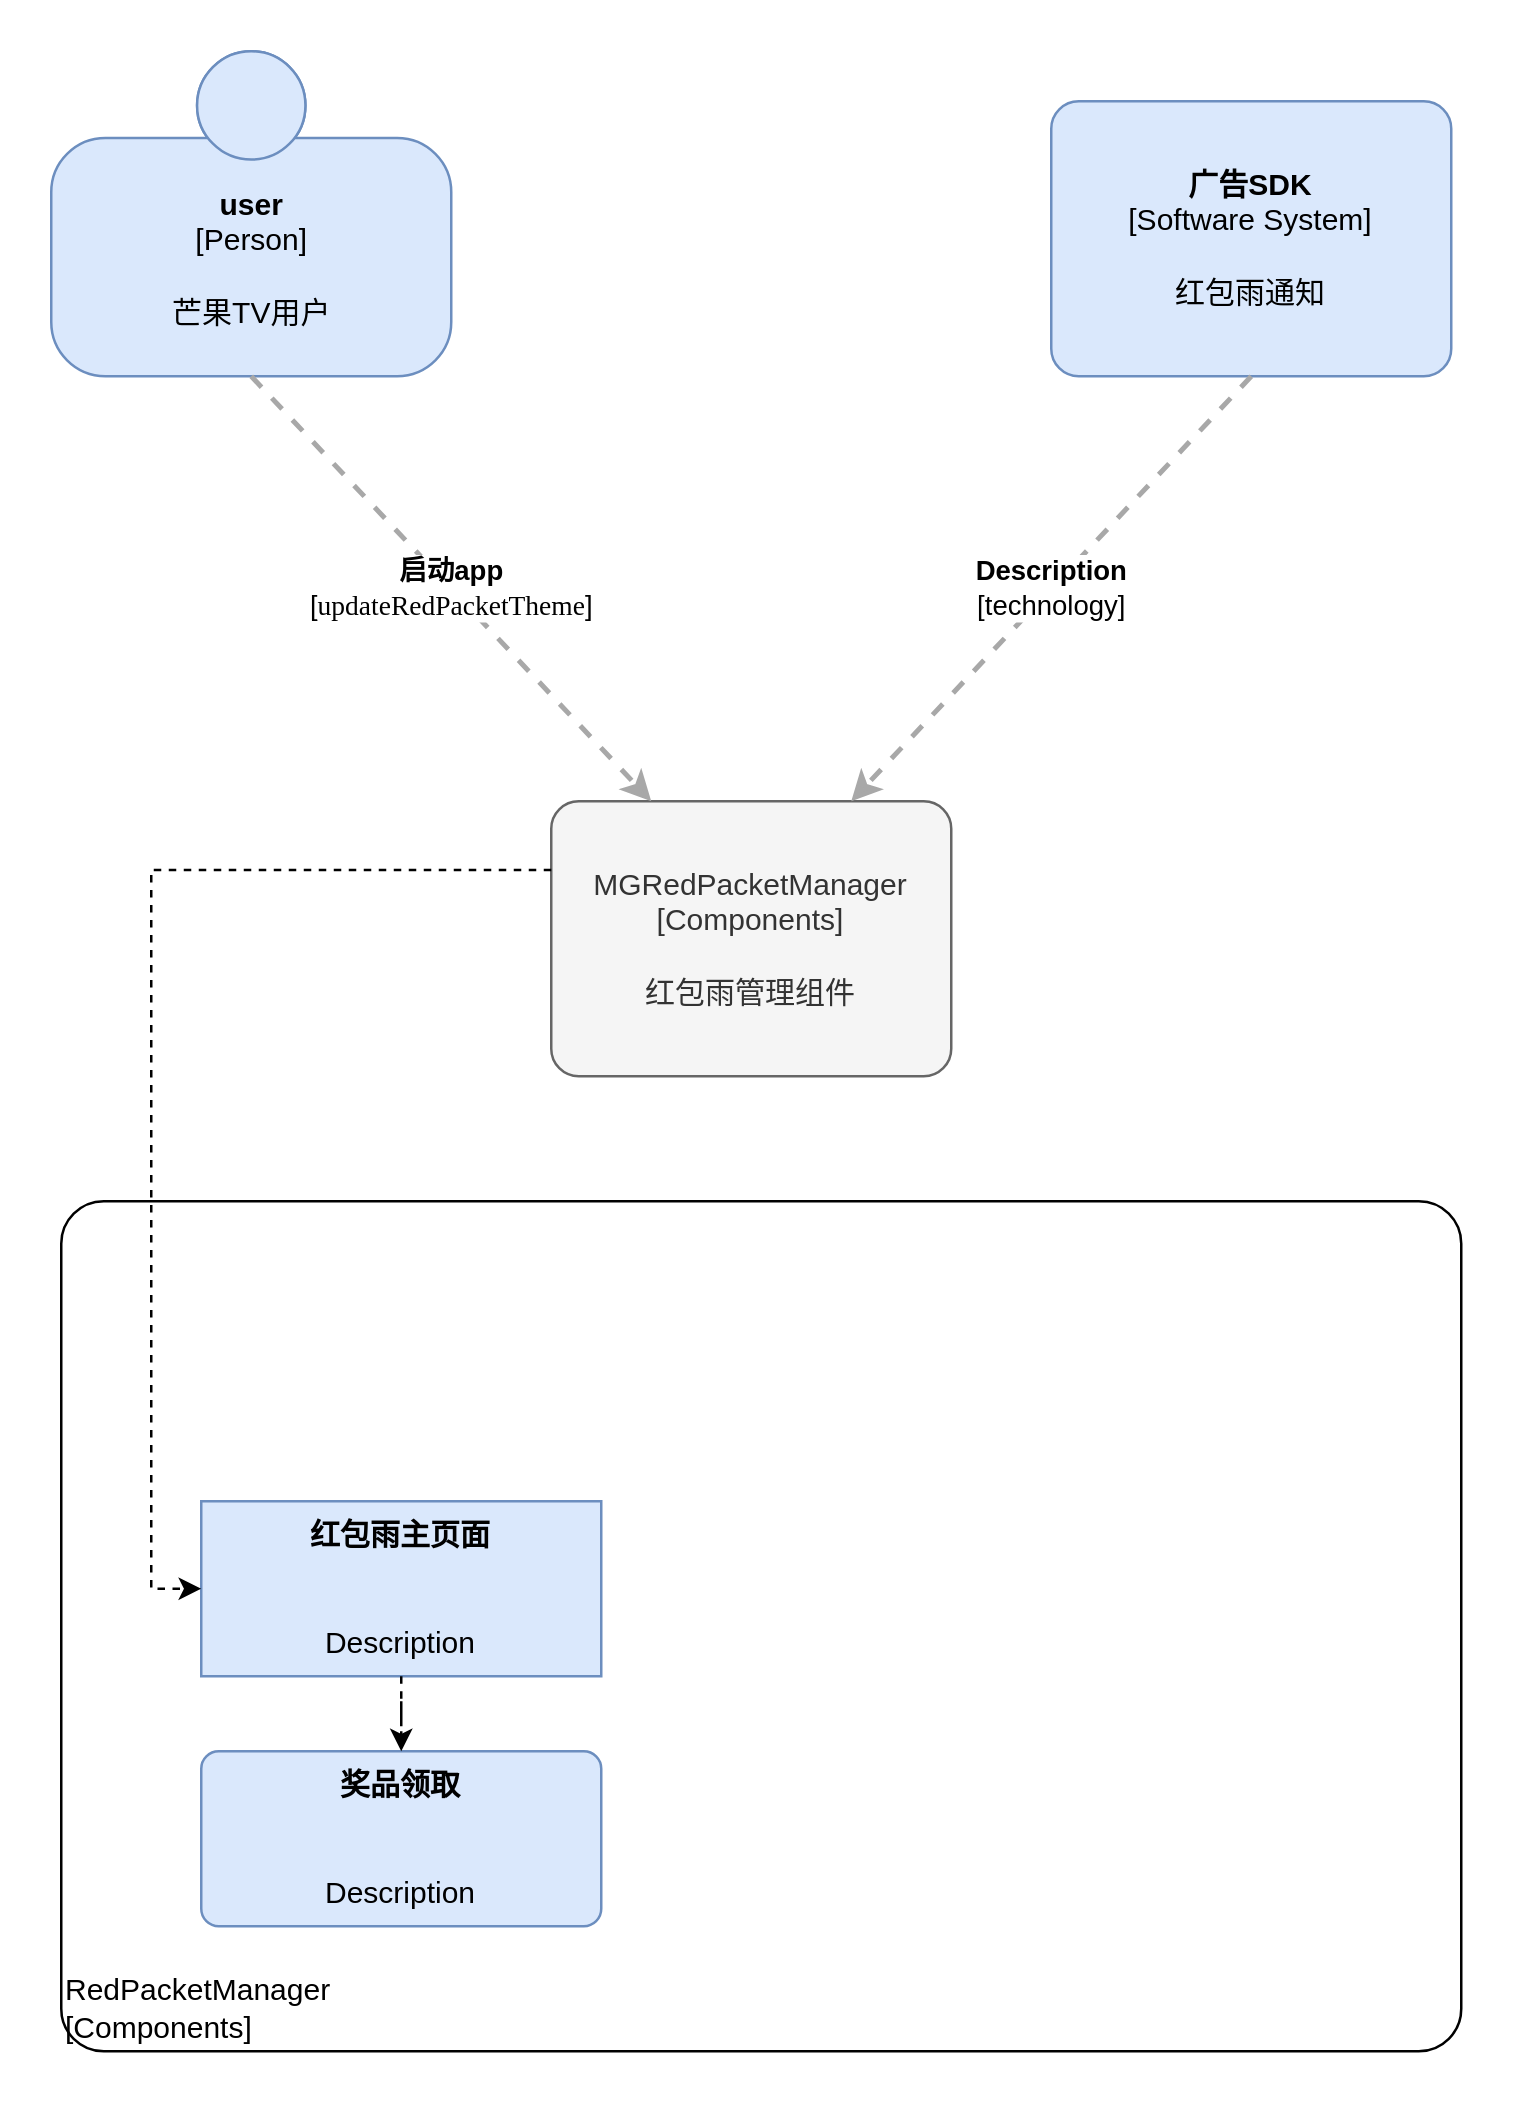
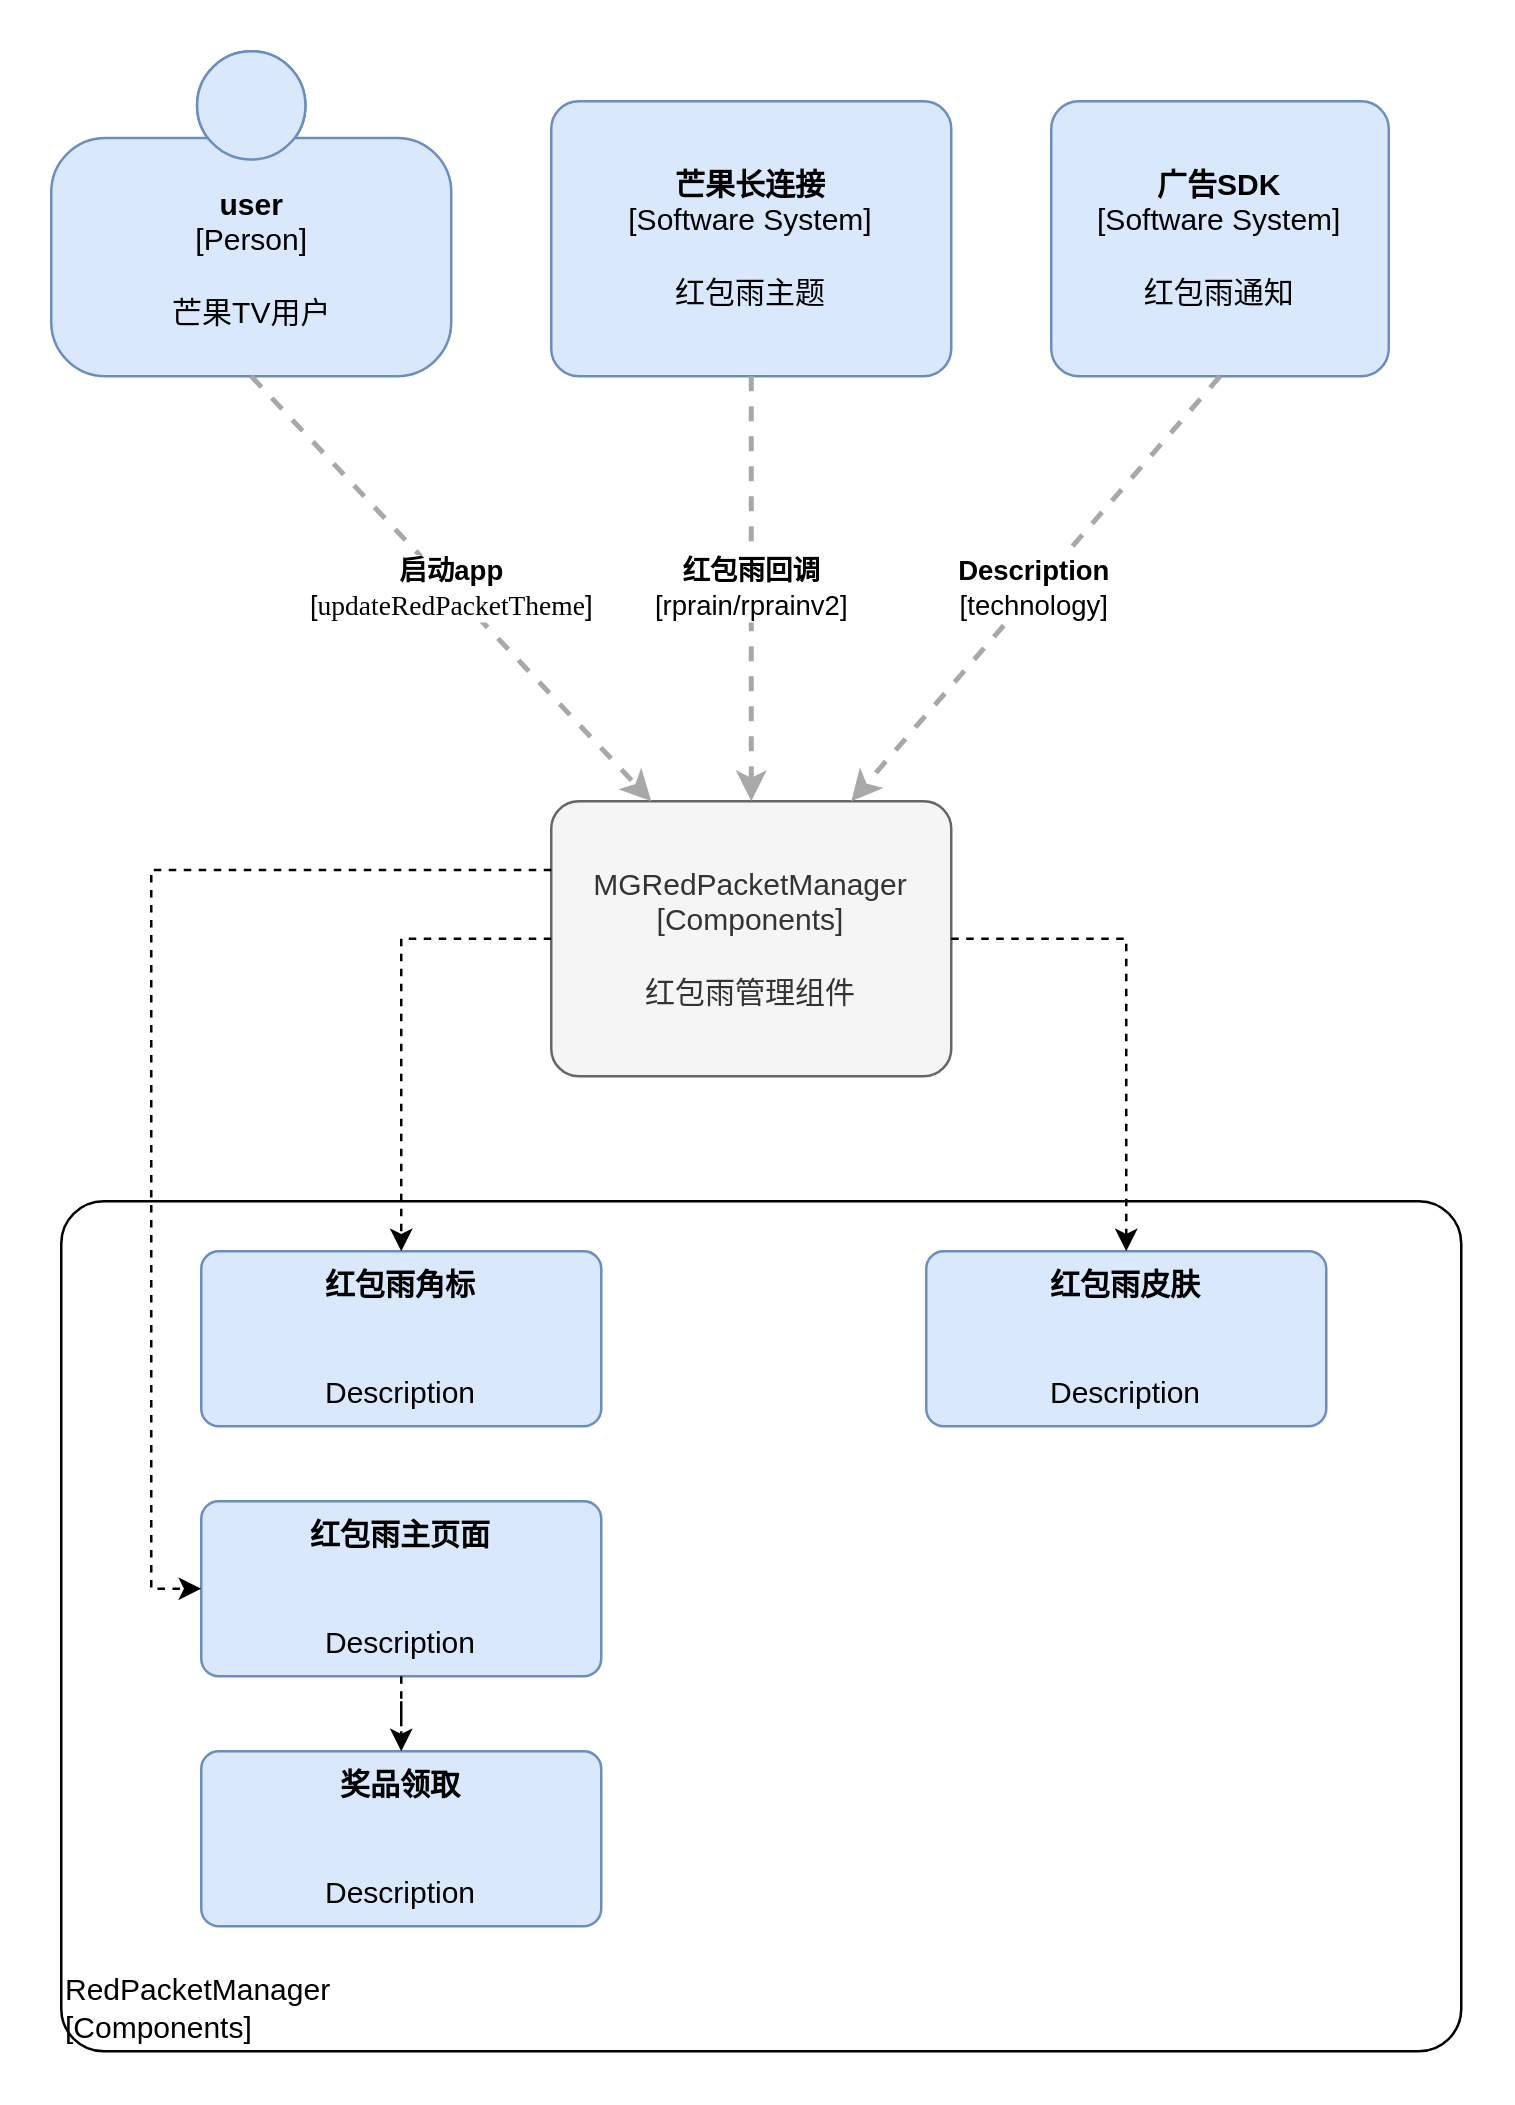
none -> (751, 239)
(1251, 239) -> (1220, 239)
none -> (751, 569)
none -> (1126, 997)
none -> (401, 1012)
none -> (401, 1339)
none -> (1126, 1339)
(401, 1589) -> (401, 1589)
